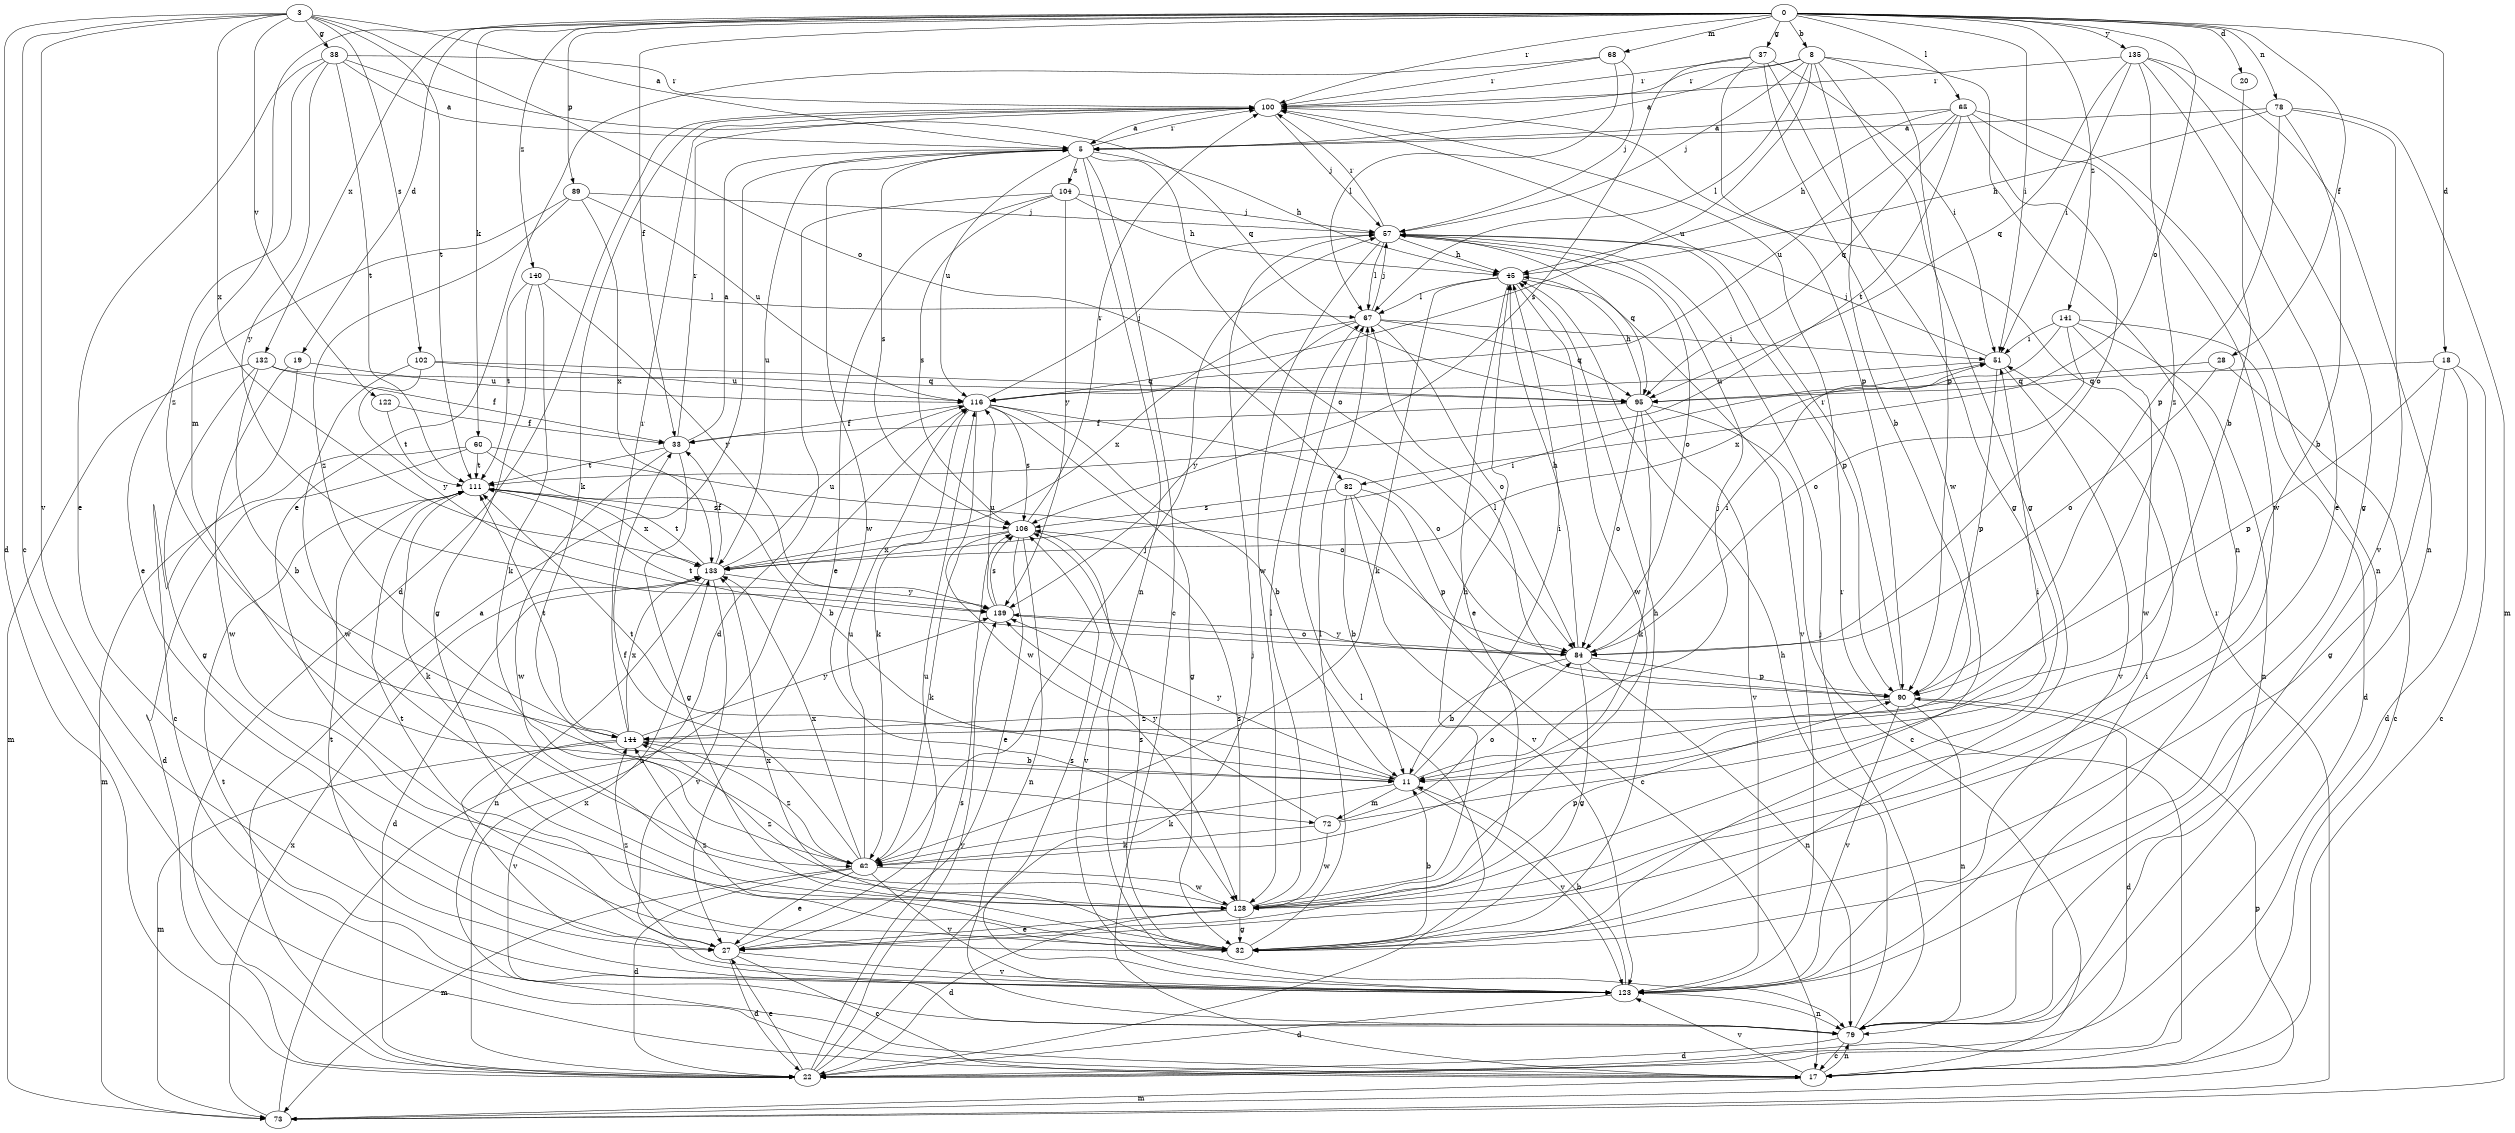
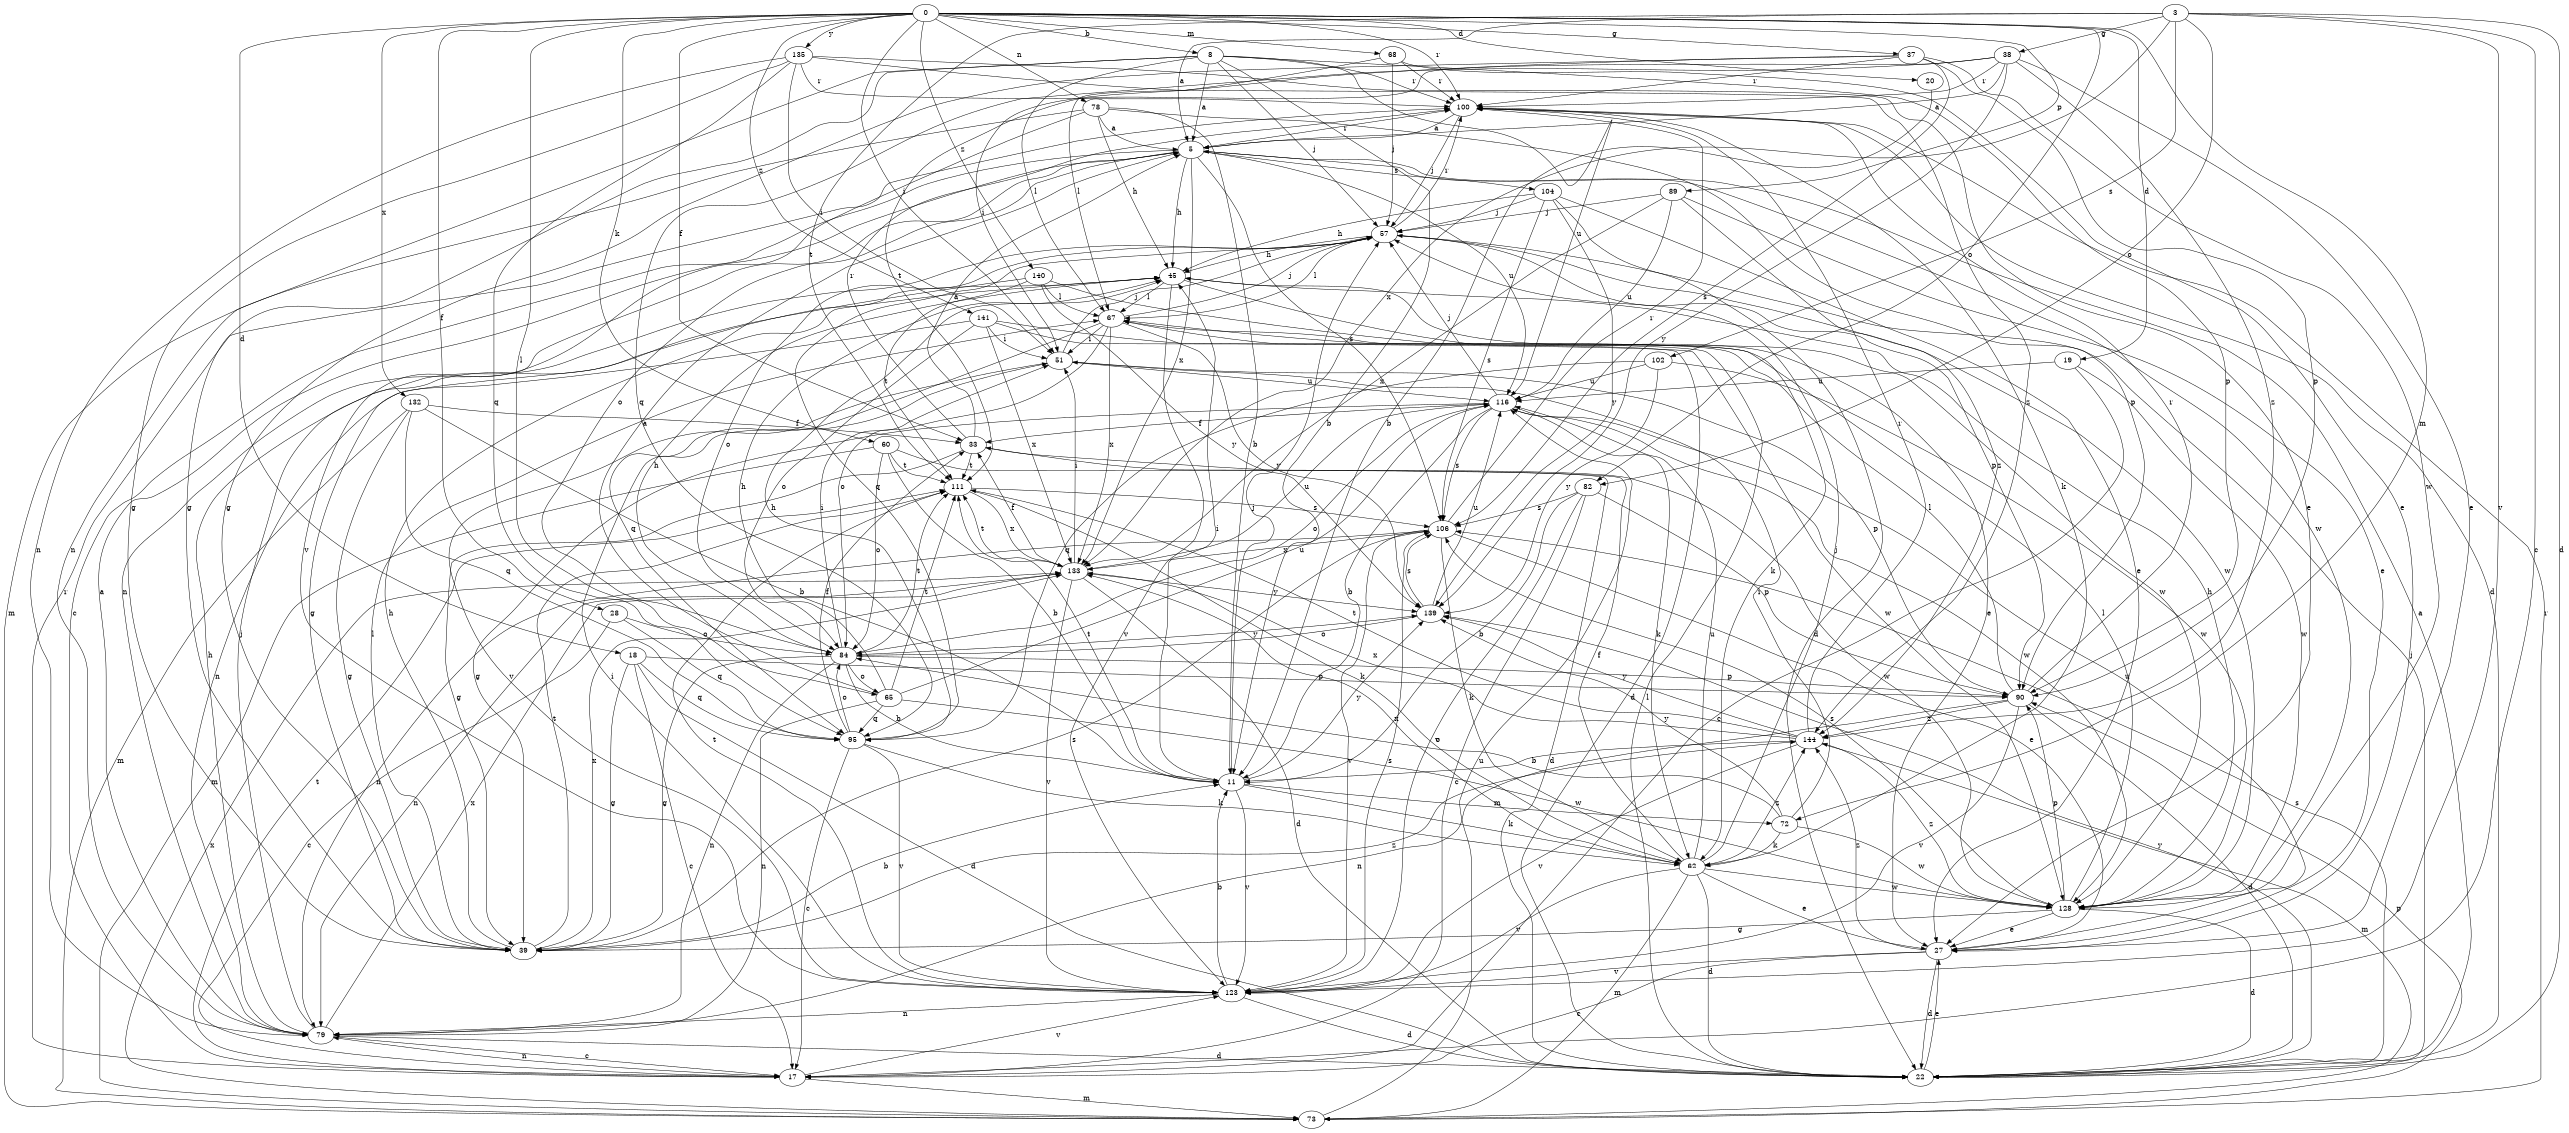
(767, 361) -> (1182, 361)
none -> (334, 379)
(385, 403) -> none
(2010, 481) -> (859, 679)
(1335, 662) -> none
(1240, 951) -> (524, 951)
